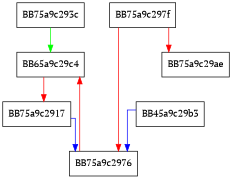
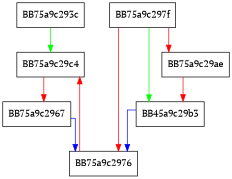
none -> (149, 61)
(51, 65) -> (51, 65)
none -> (183, 86)
(37, 114) -> (37, 114)
